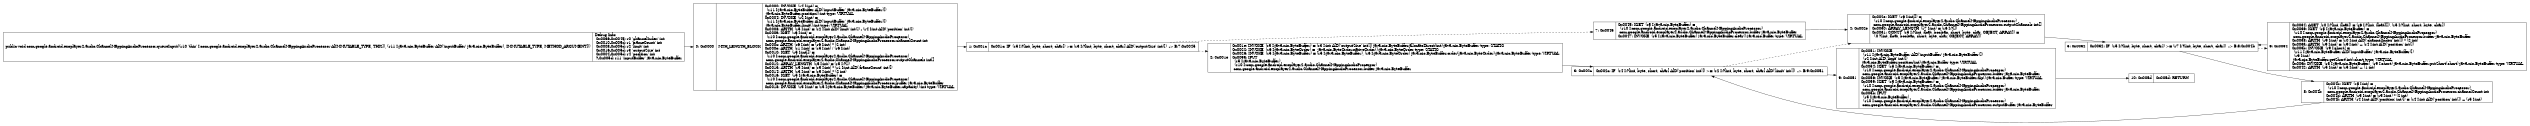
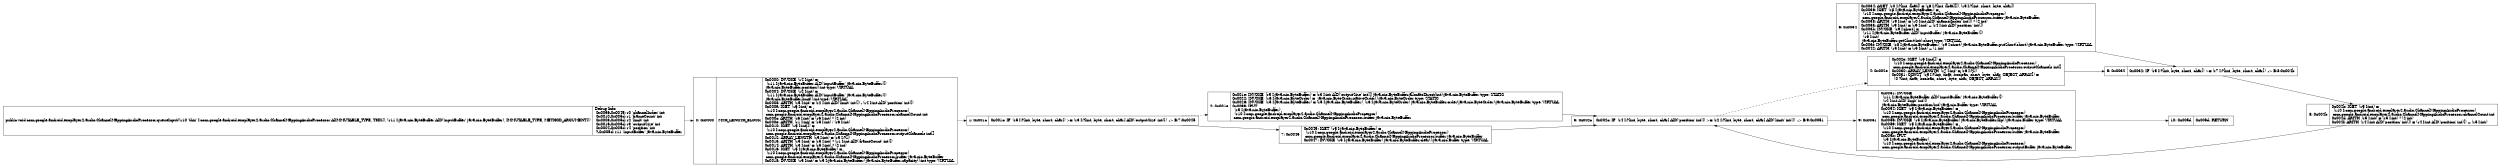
(1825, 30) -> (1543, 128)
(1380, 36) -> (1229, 127)
(2261, 48) -> none
